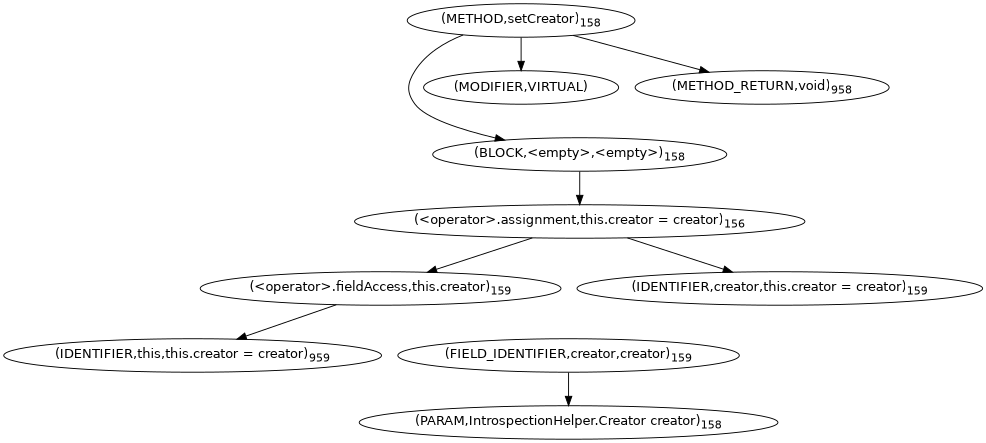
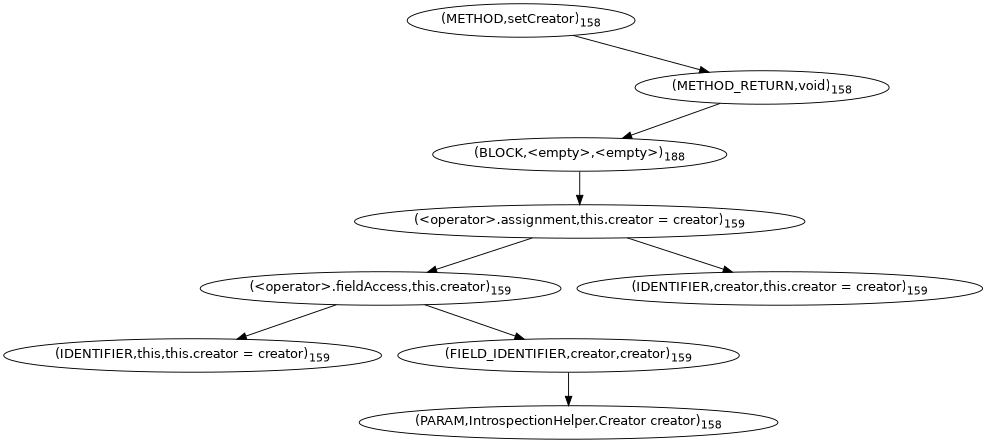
(842, 86) -> (842, 86)
(521, 87) -> none
(413, 100) -> (676, 119)
(675, 153) -> (675, 153)
(735, 220) -> (735, 220)
none -> (470, 320)
(320, 354) -> (320, 354)
